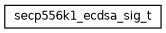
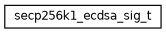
(83, 17) -> (83, 17)
